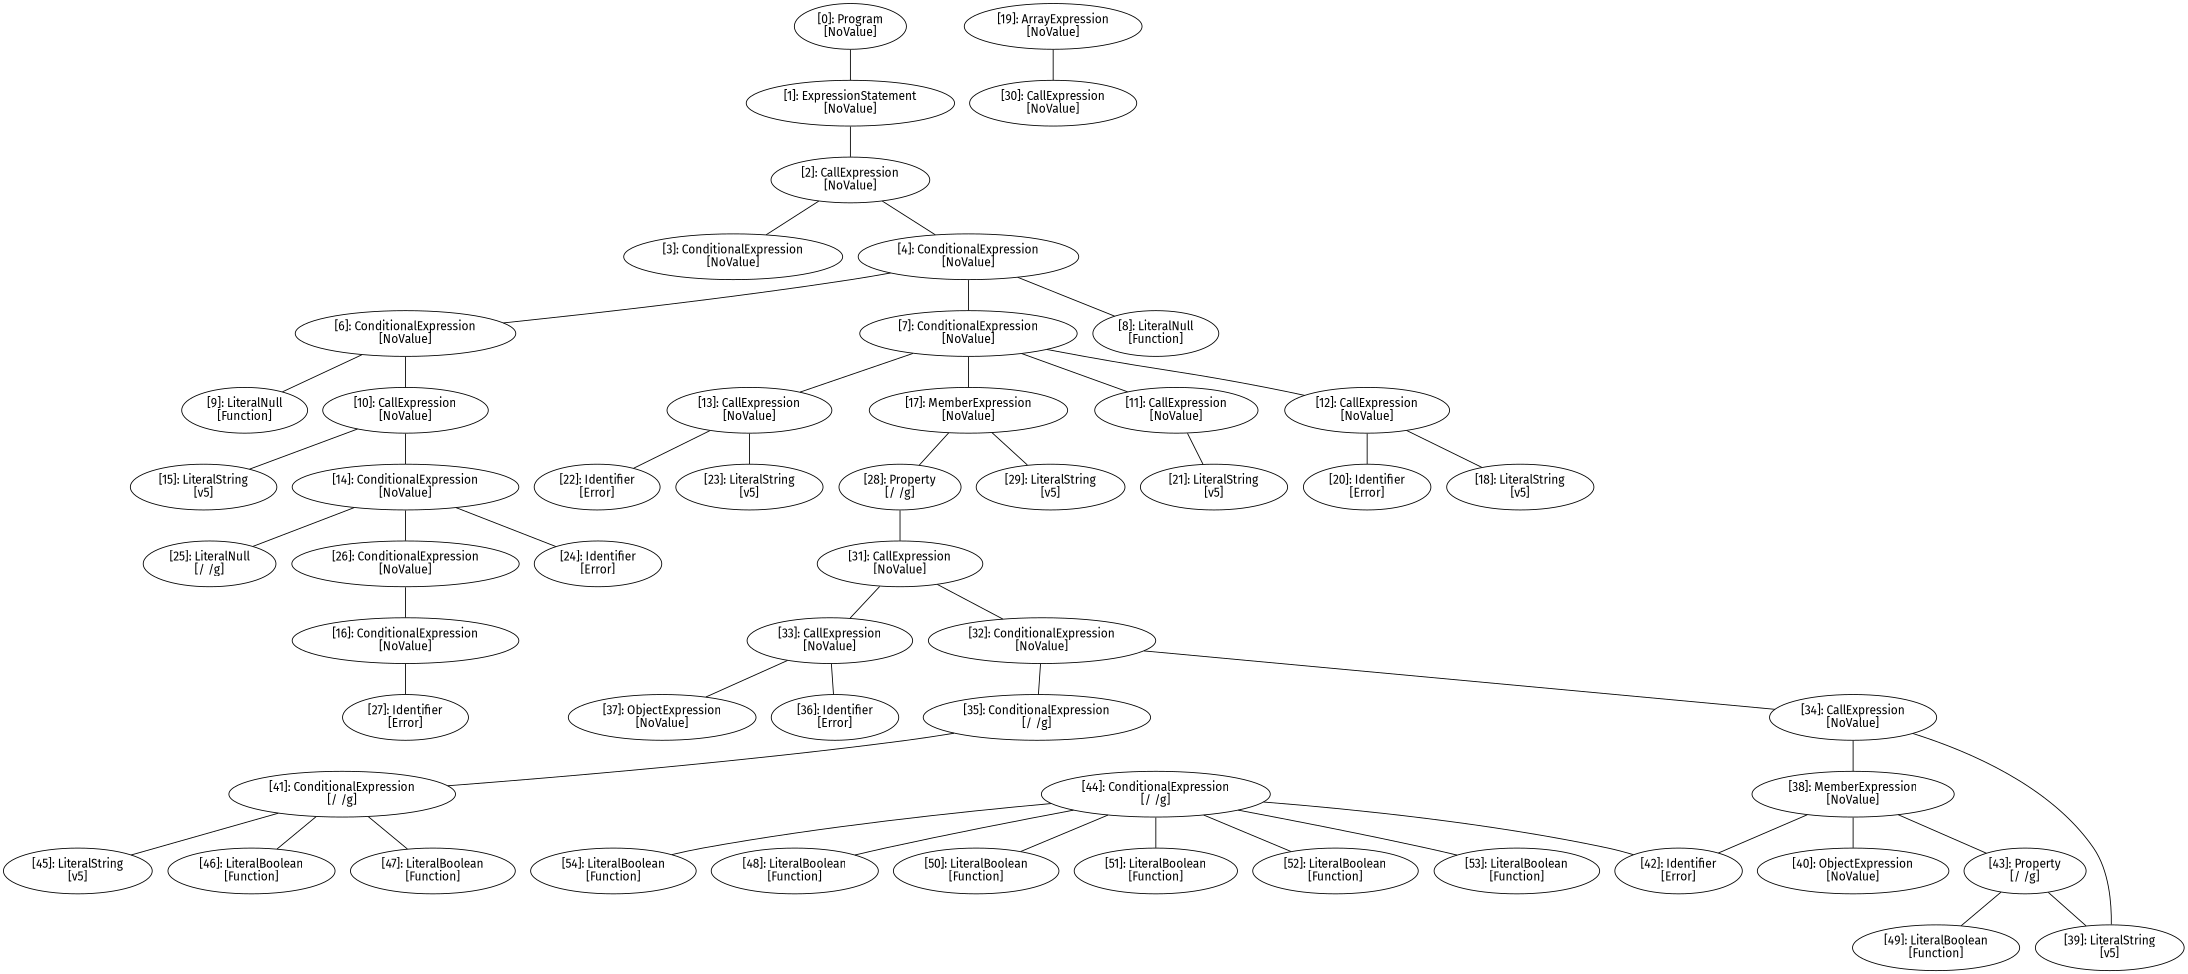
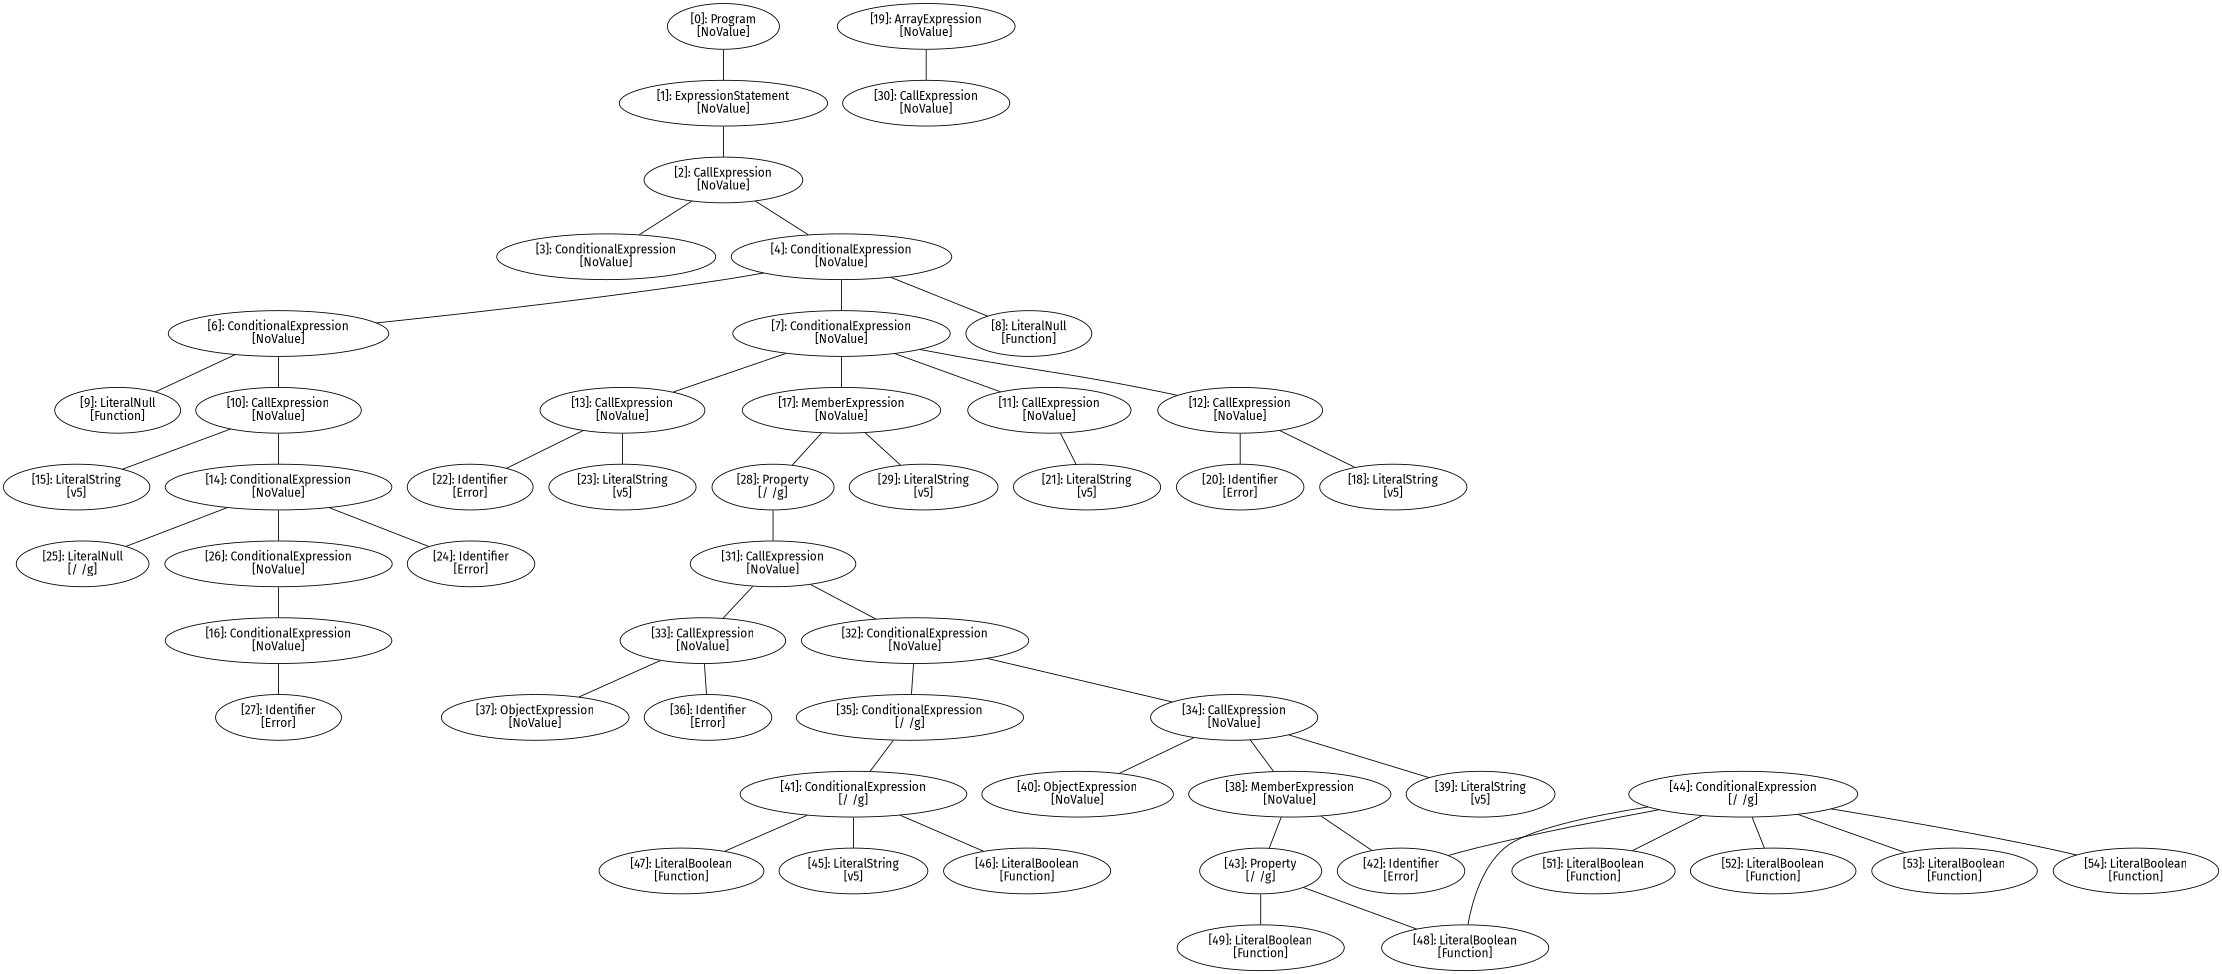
(1853, 833) -> (1156, 755)
(976, 871) -> none
(2067, 909) -> (1360, 908)
